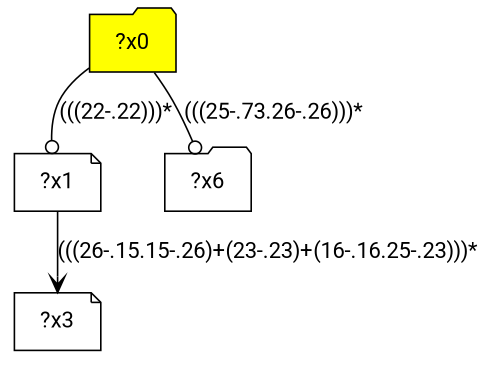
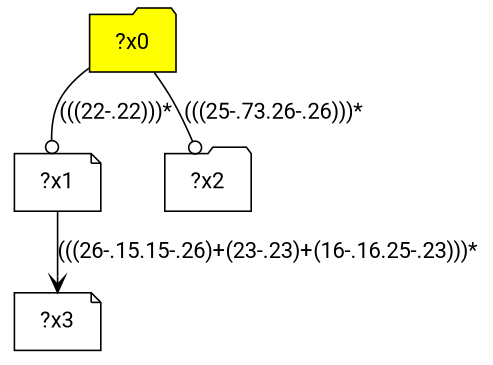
(208, 182) -> (208, 182)
